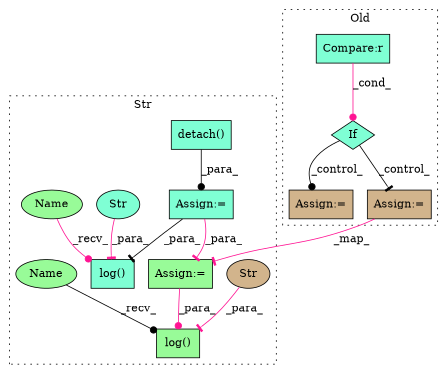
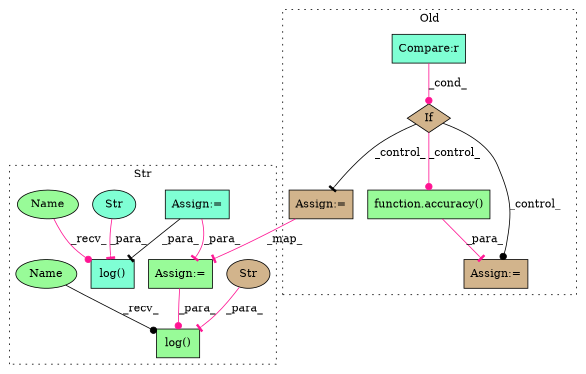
(201, 135) -> none
(353, 135) -> (429, 118)
none -> (429, 204)
